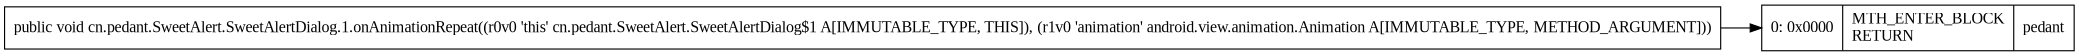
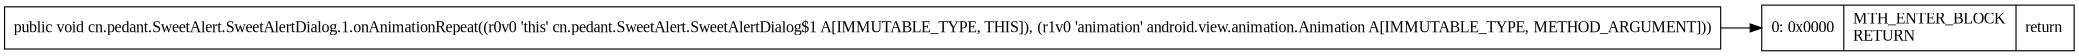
(2044, 27) -> (2044, 27)
